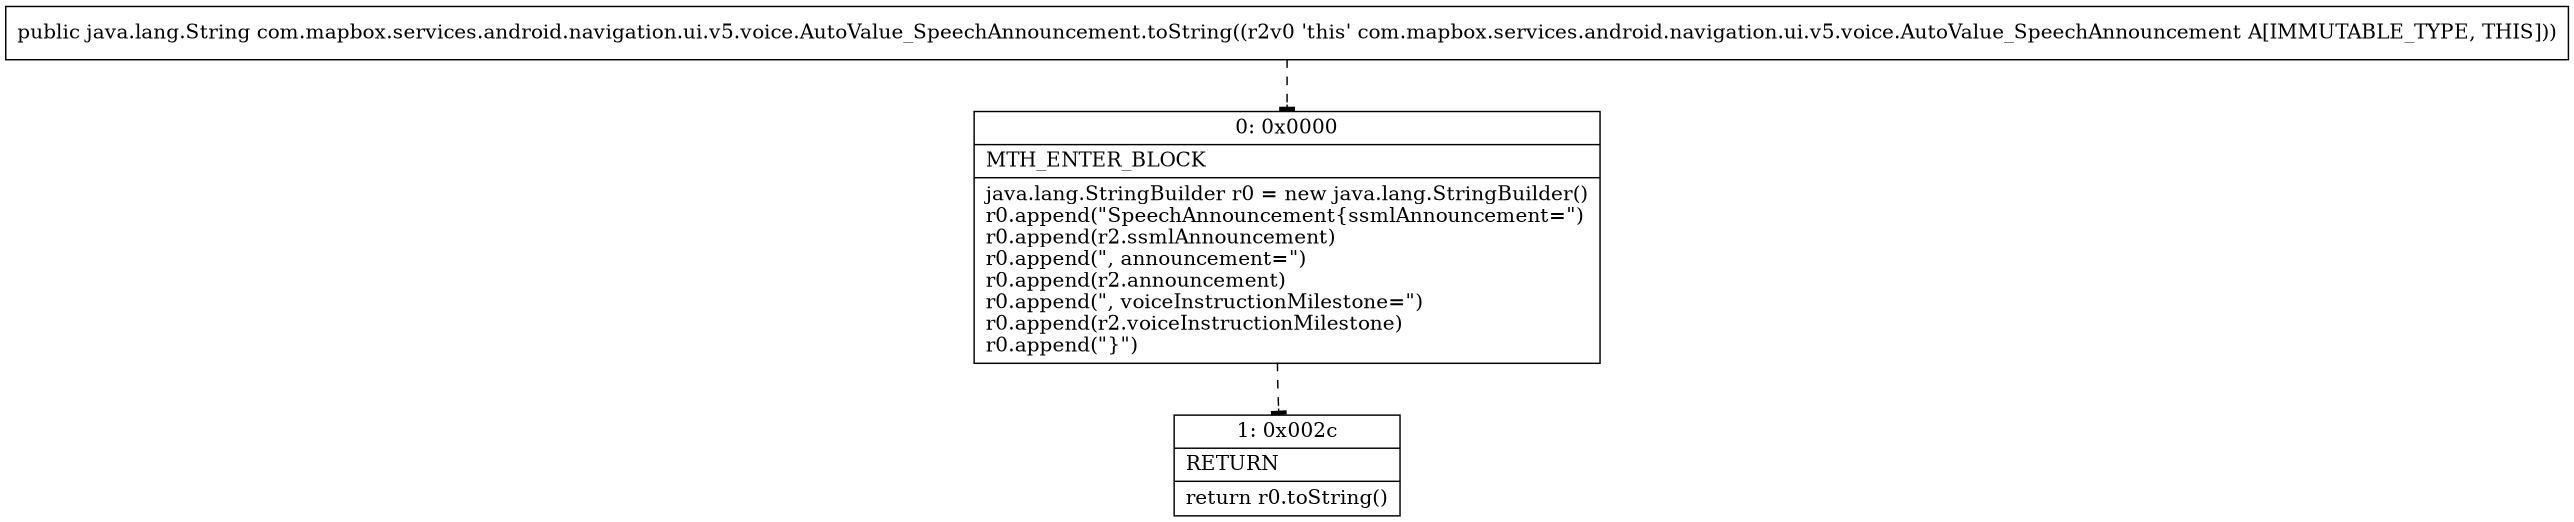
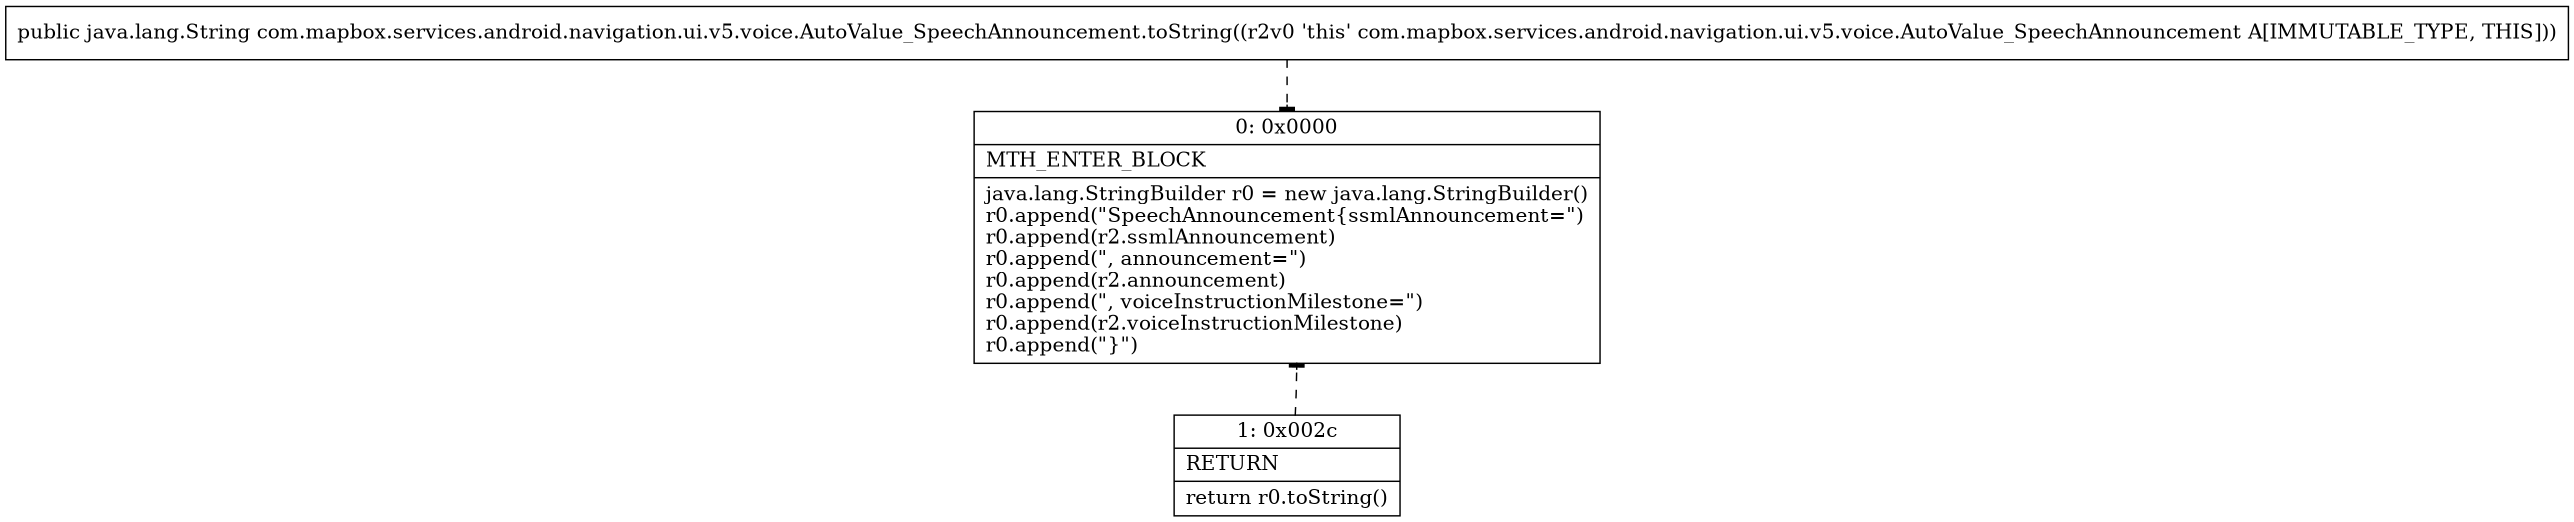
(1278, 386) -> (1296, 393)
